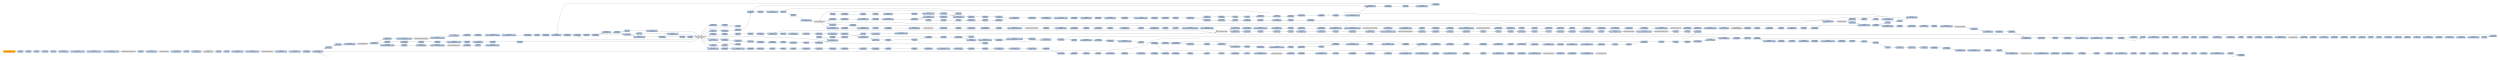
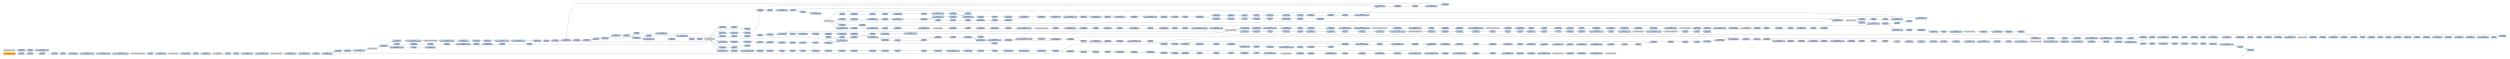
(438, 45) -> none
